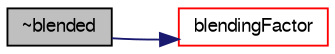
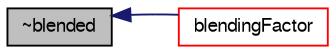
(136, 39) -> (155, 14)
